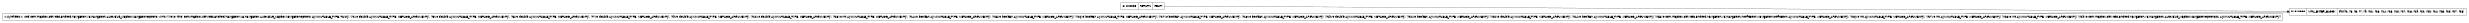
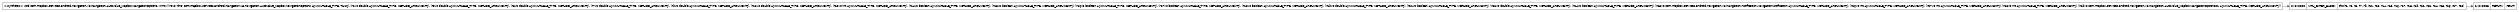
(1726, 9) -> (2469, 6)
